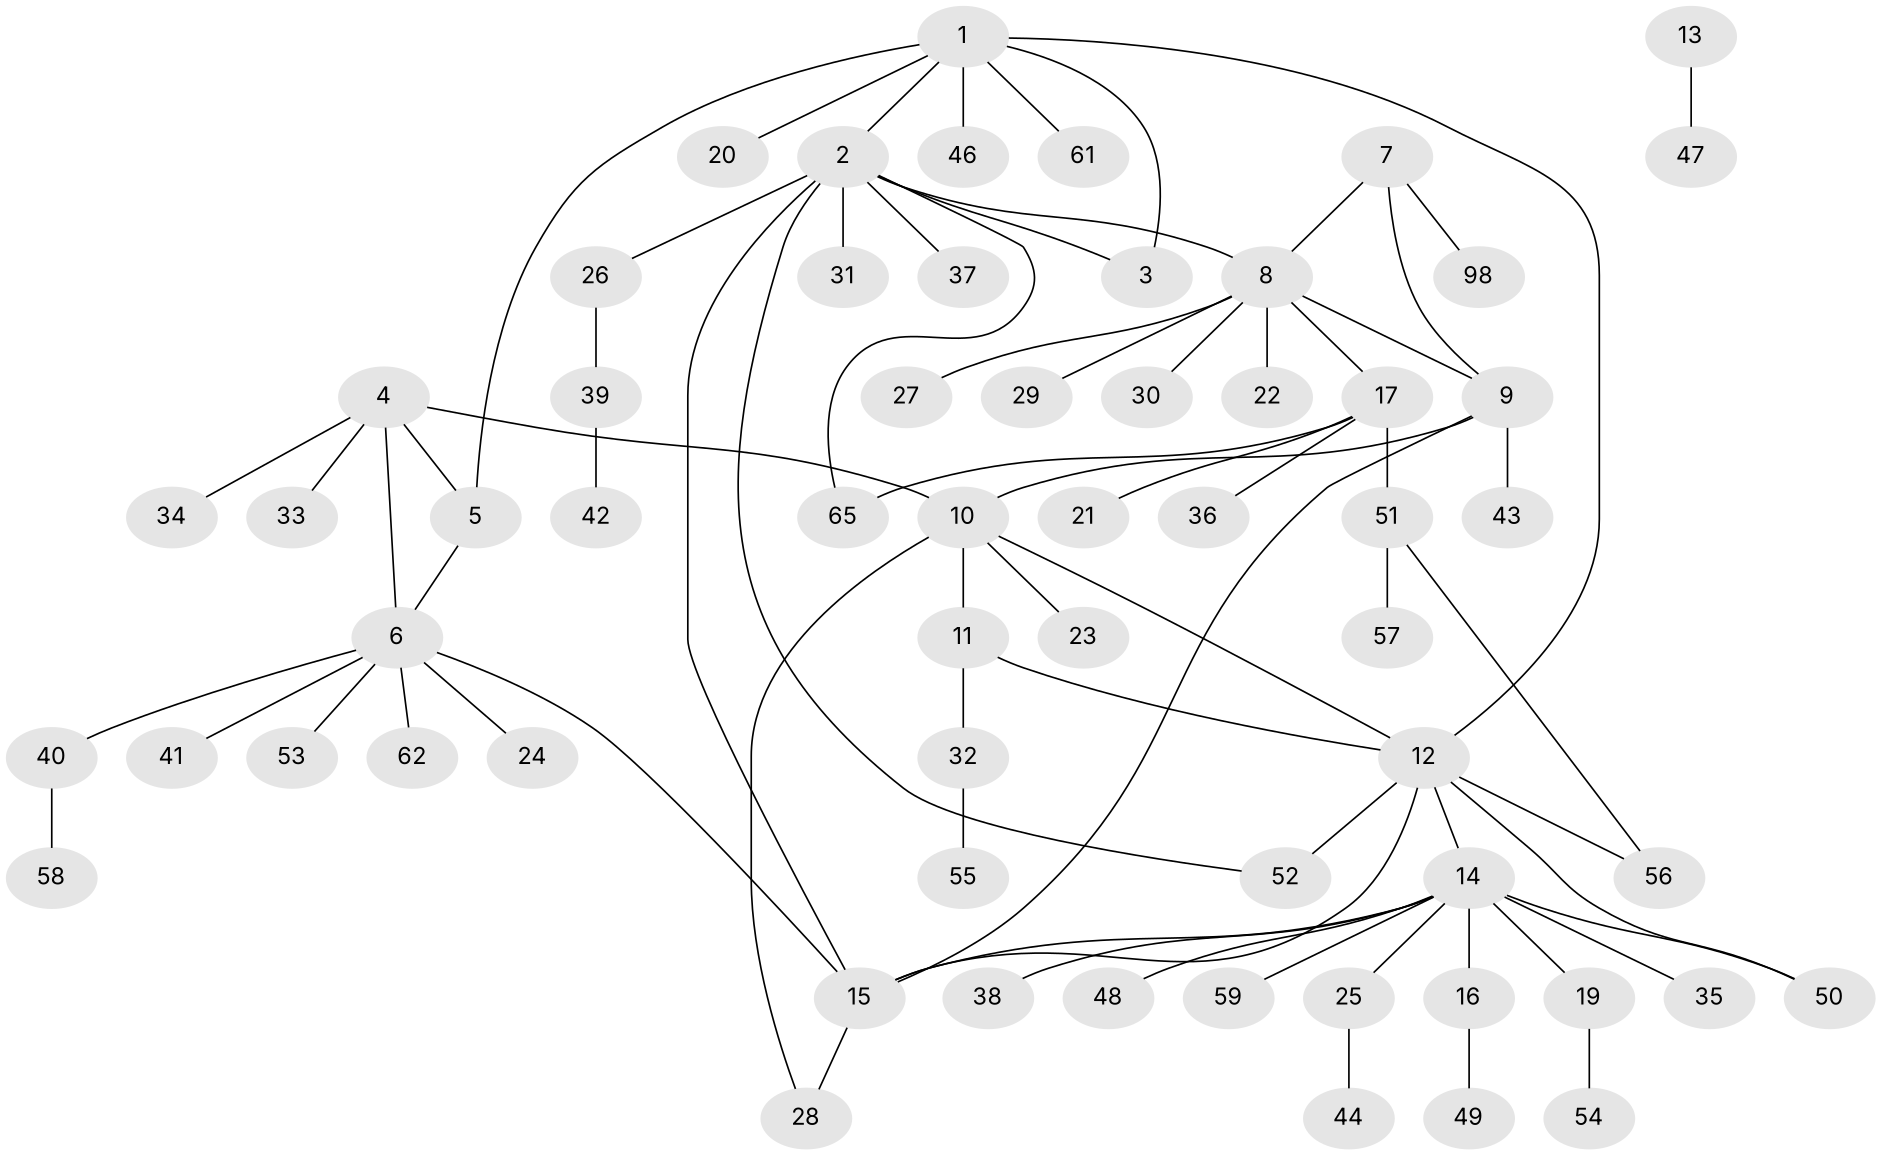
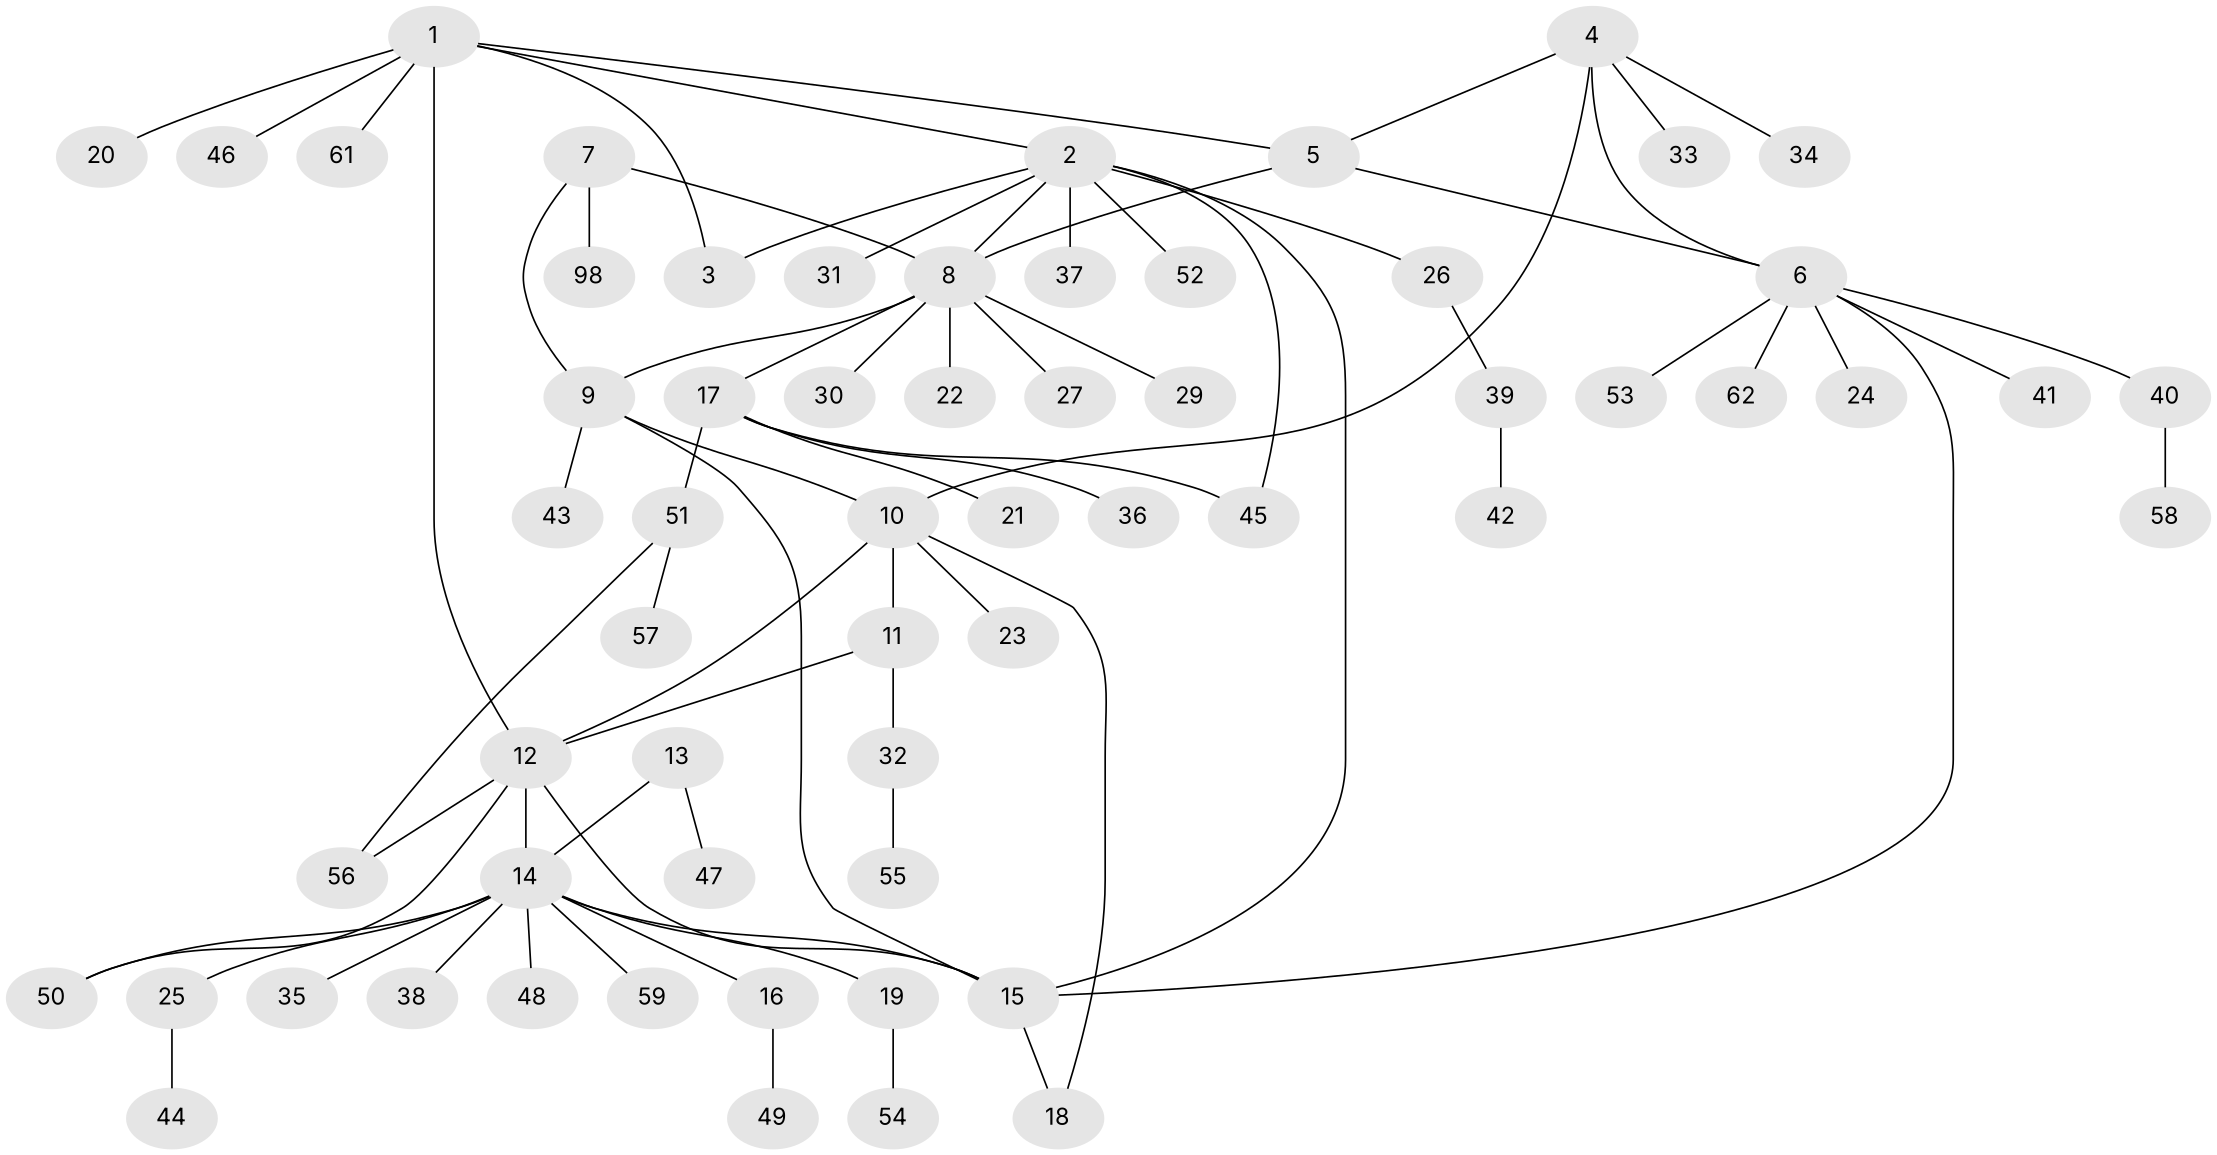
none -> (1134, 206)
(843, 518) -> (1254, 518)
none -> (602, 818)
(1354, 818) -> none
(806, 1119) -> (1058, 1119)
